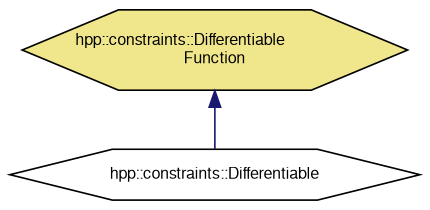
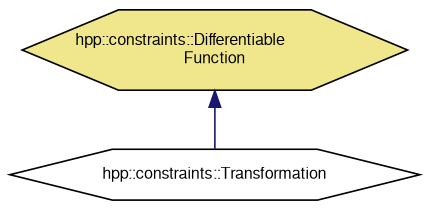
(215, 175) -> (215, 175)
